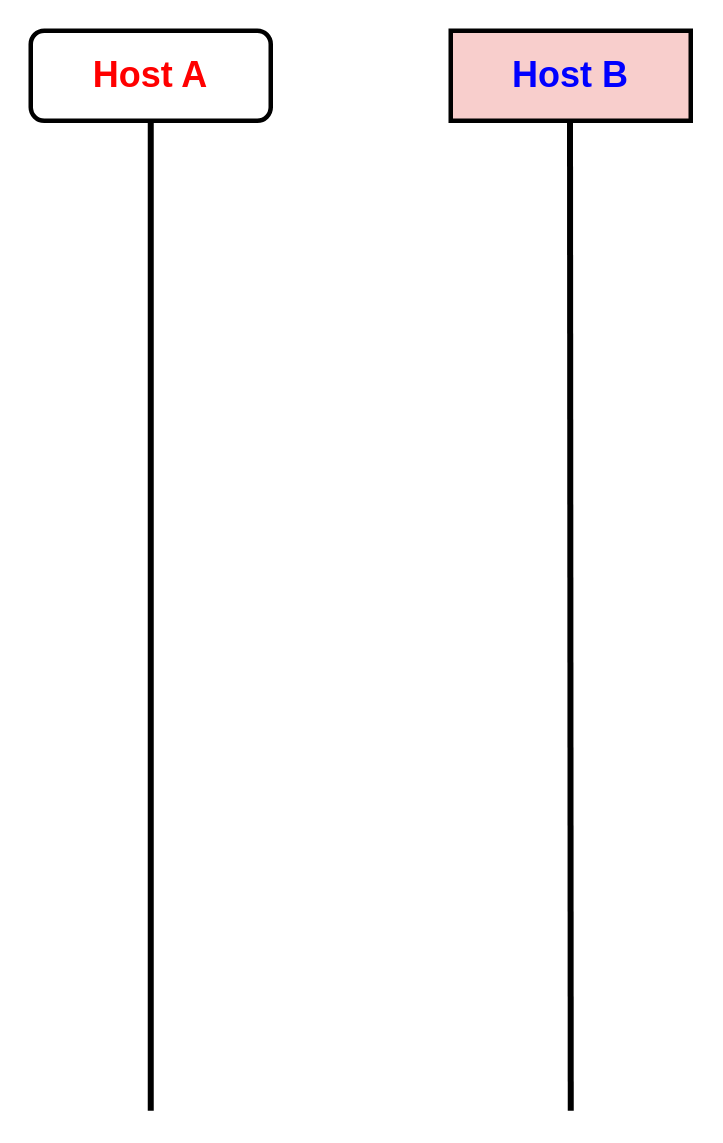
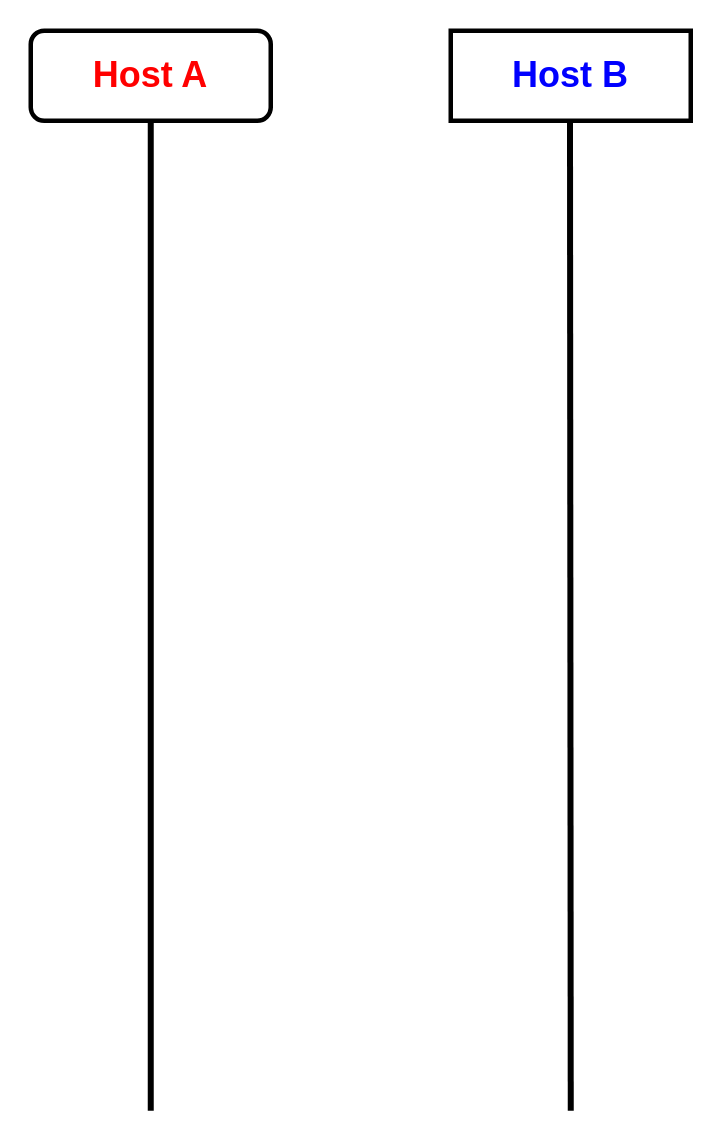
(571, 76) -> (571, 76)
